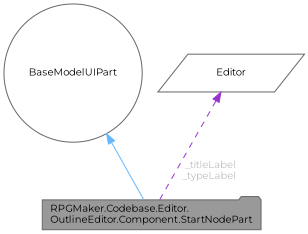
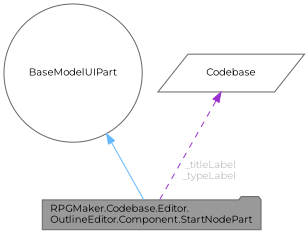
(231, 73) -> (231, 73)
